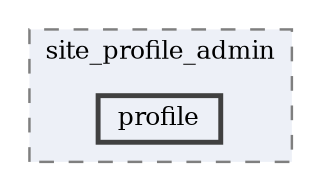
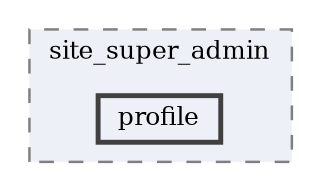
(161, 53) -> (161, 53)
